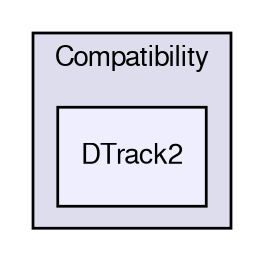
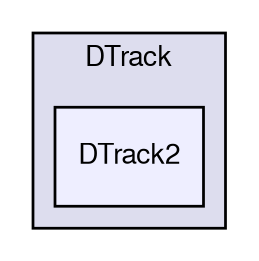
(132, 59) -> (129, 59)
